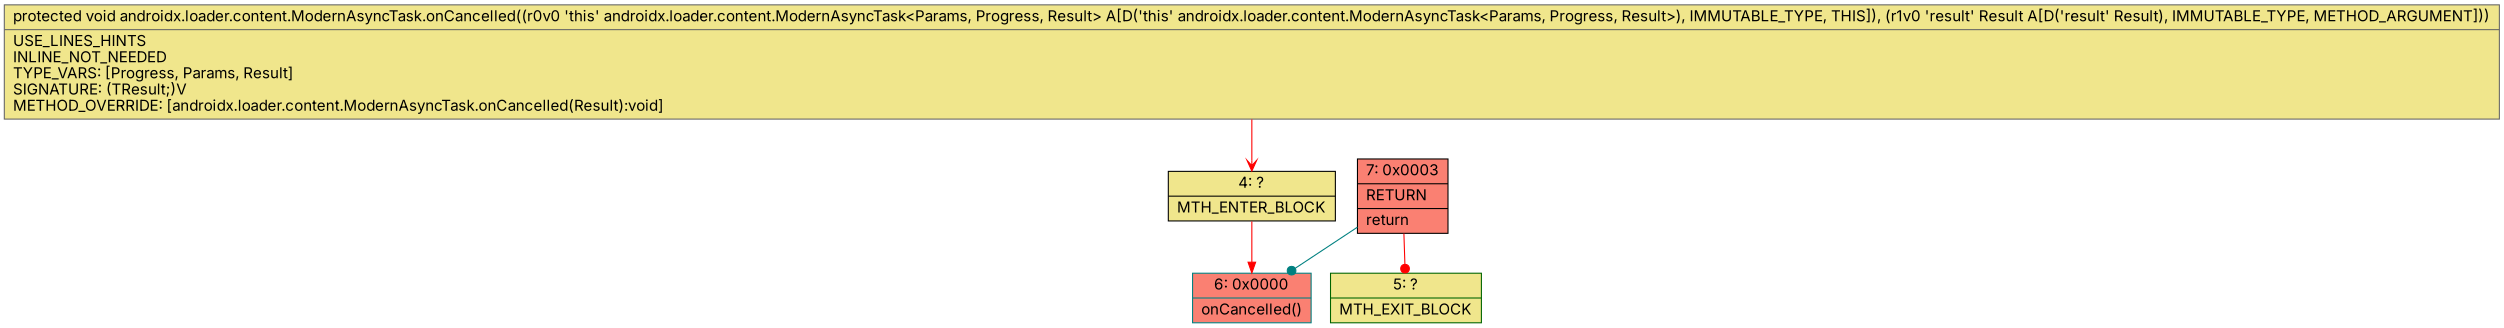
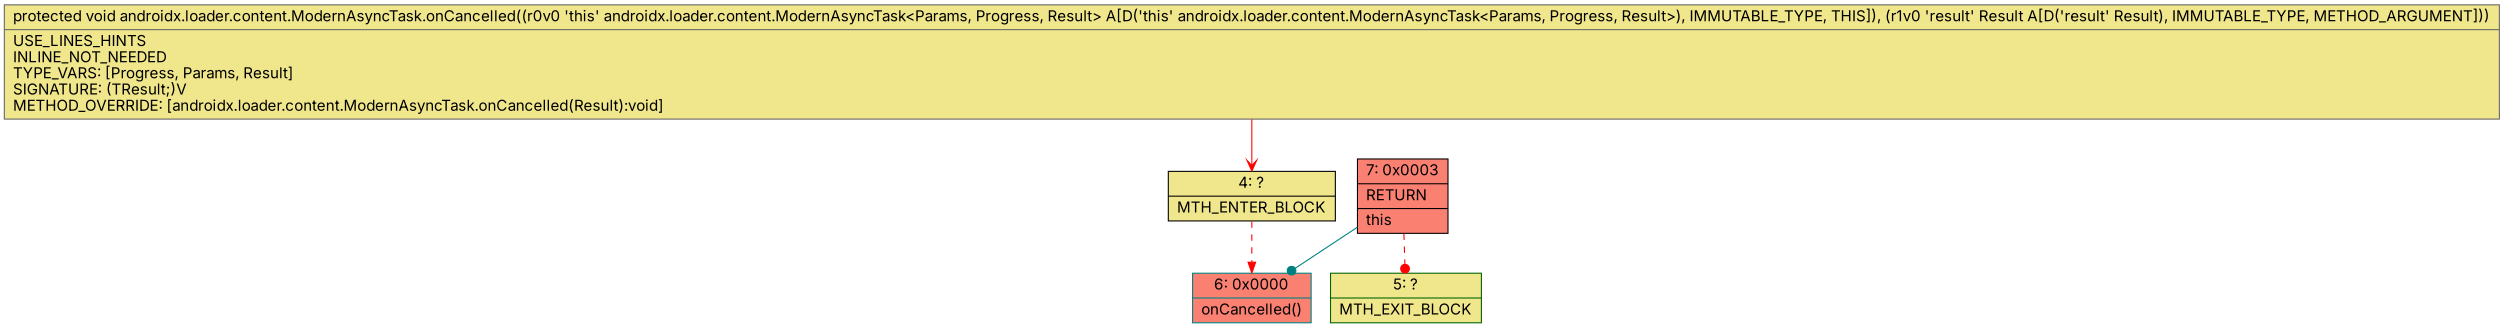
(1388, 220) -> (1380, 220)
(1252, 242) -> (1252, 242)
(1404, 249) -> (1404, 249)
